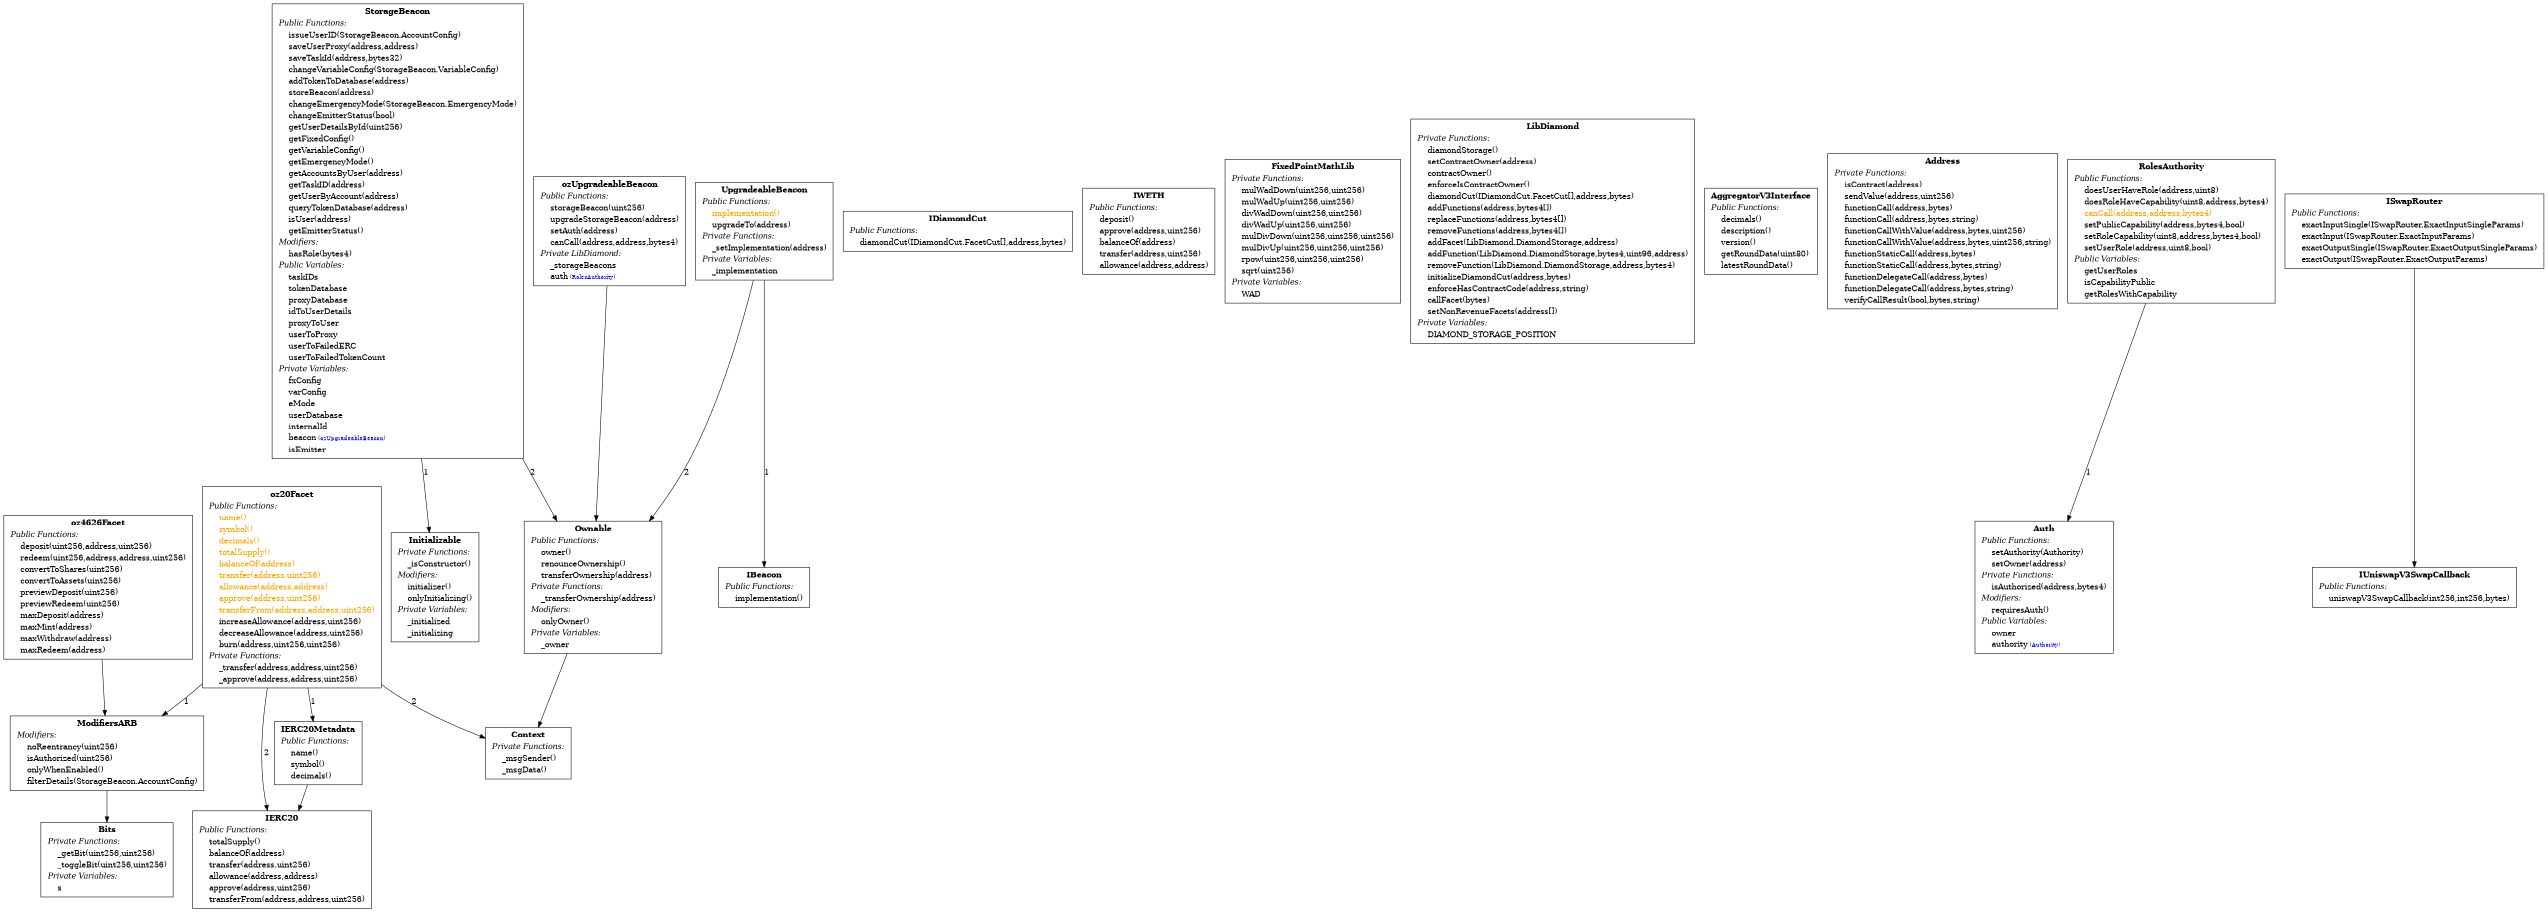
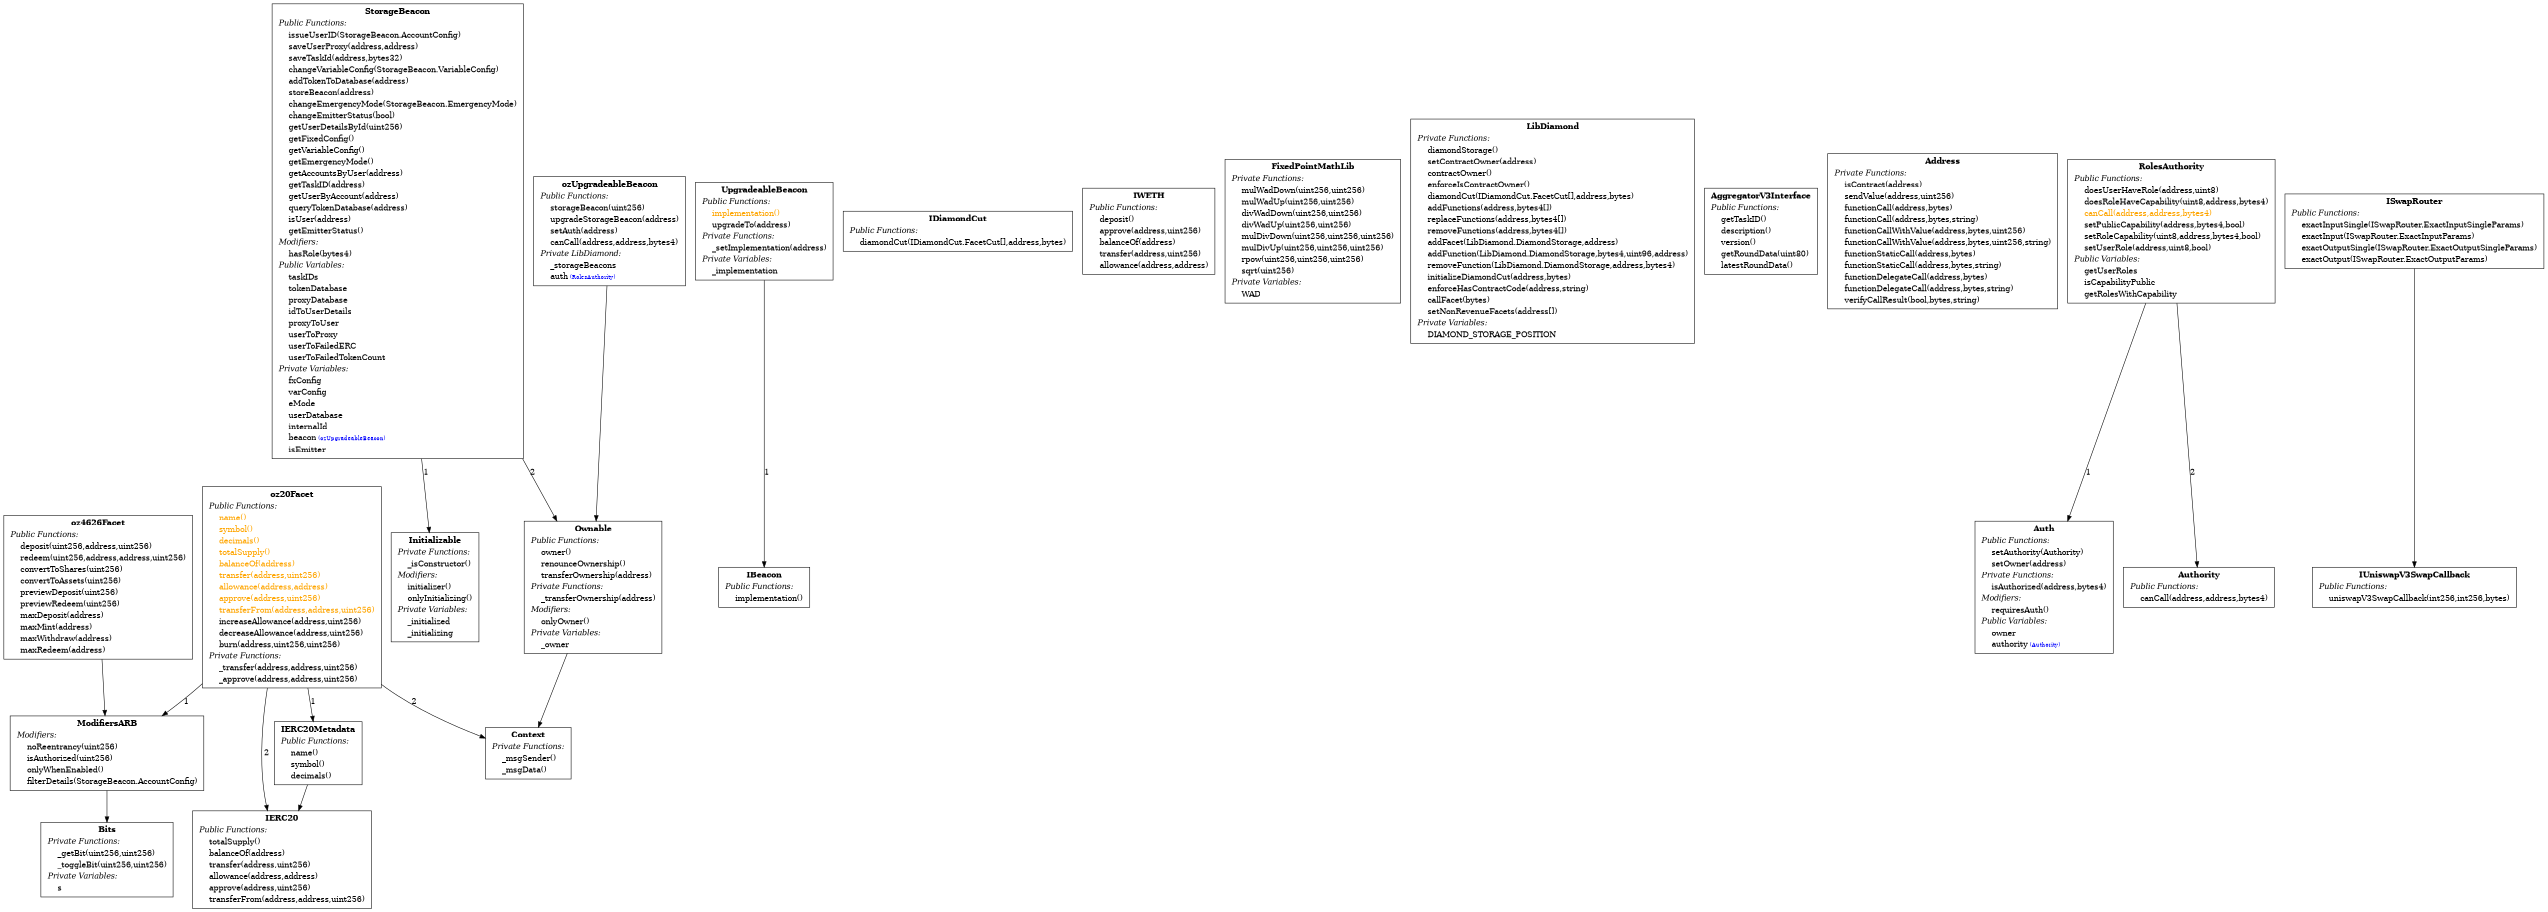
(1736, 220) -> (1739, 220)
(715, 404) -> none
none -> (2199, 587)
